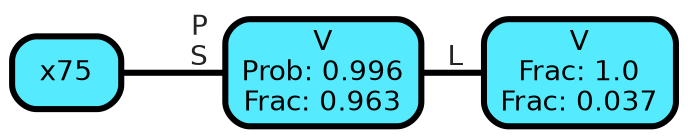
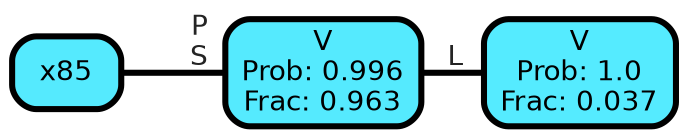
(67, 73) -> (67, 73)
(580, 73) -> (580, 73)
